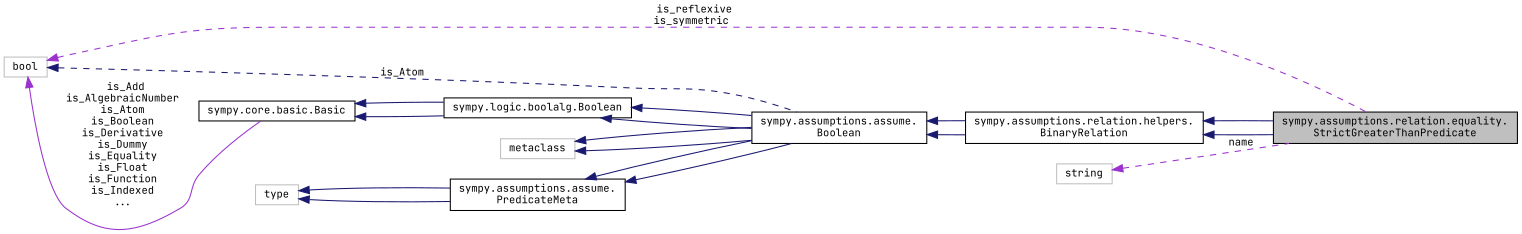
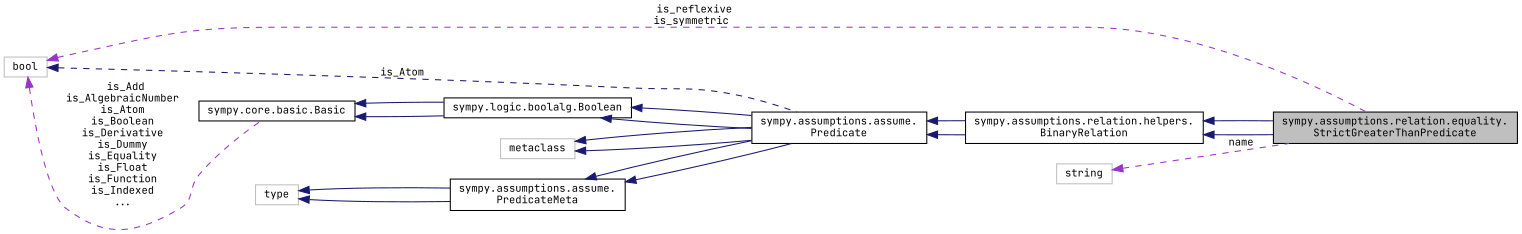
(839, 128) -> (839, 128)
(120, 229) -> (120, 229)
